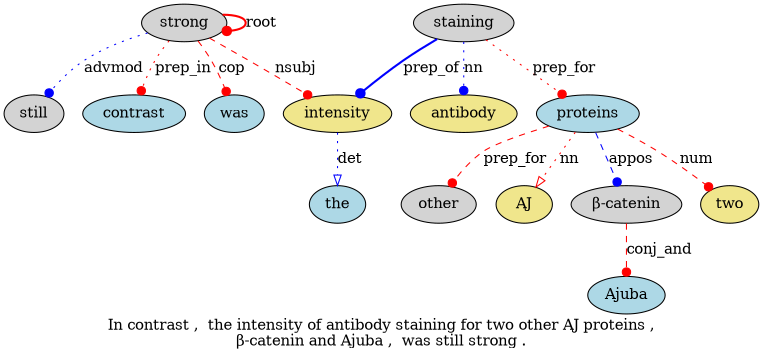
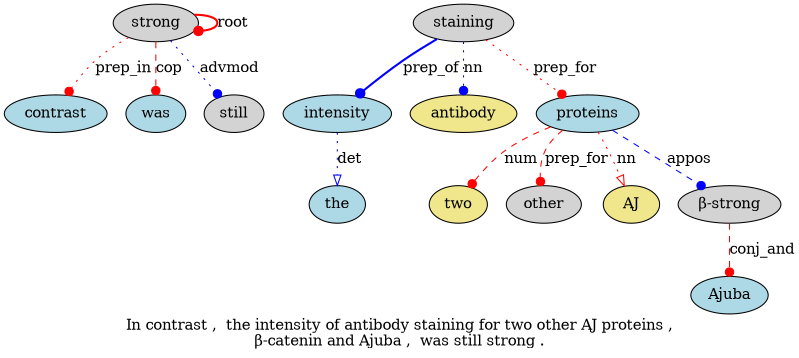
(257, 65) -> none
(338, 114) -> (337, 114)
(626, 204) -> (730, 204)
